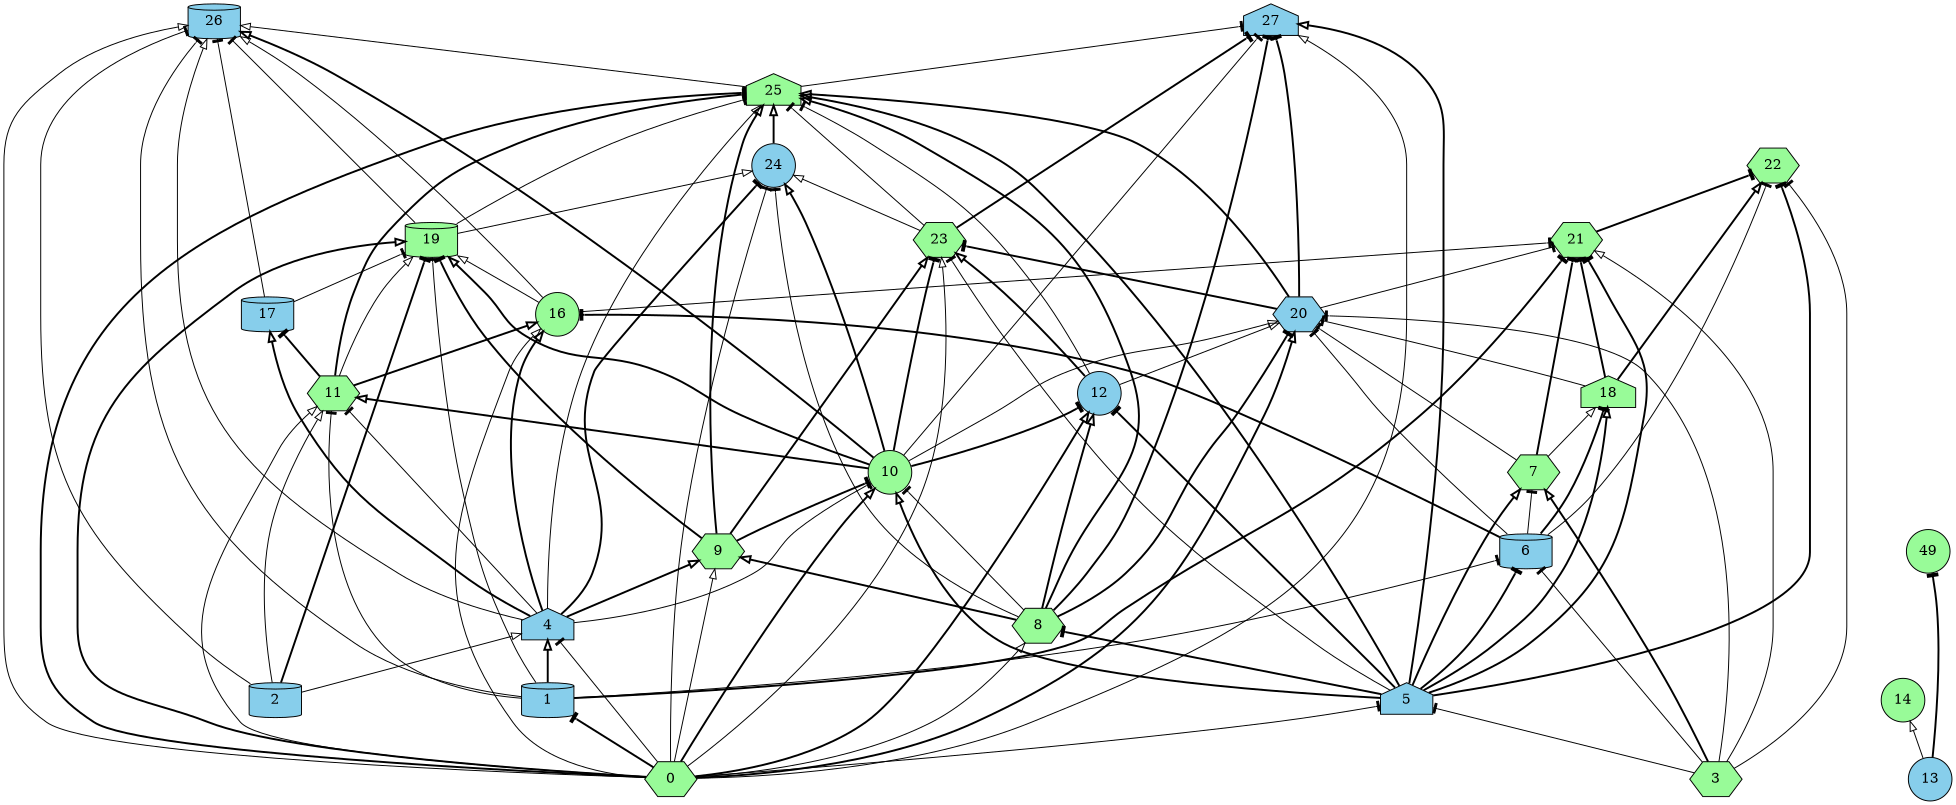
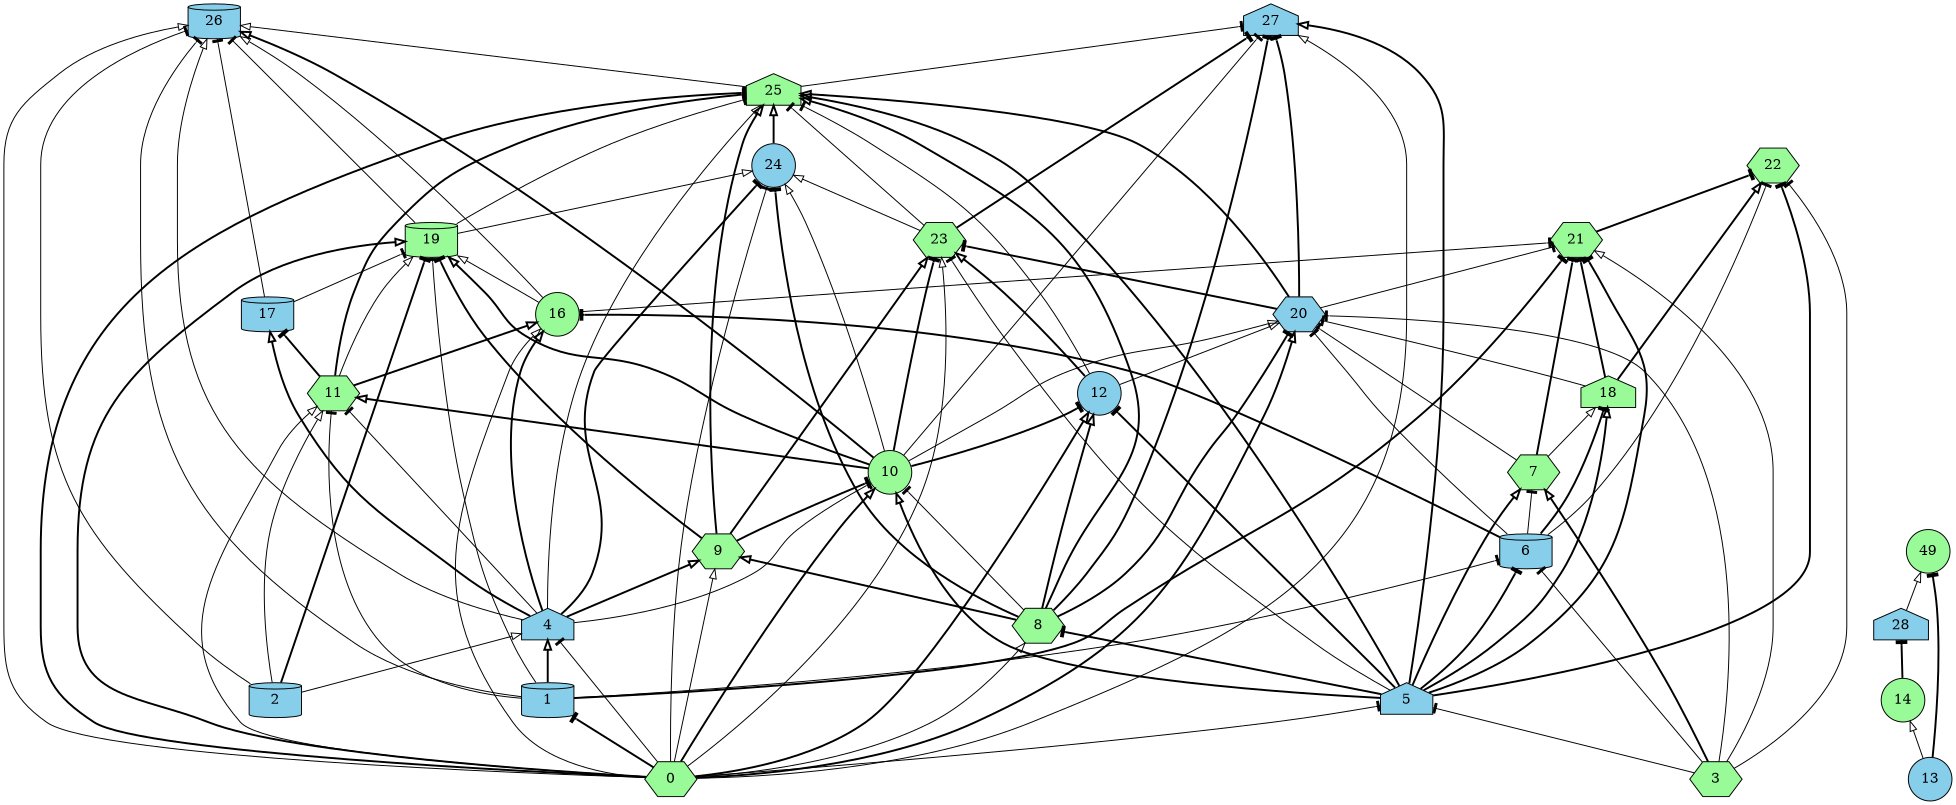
(841, 313) -> (841, 313)
(834, 445) -> (834, 445)
none -> (1901, 626)
